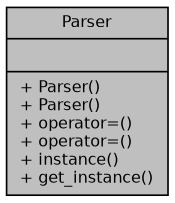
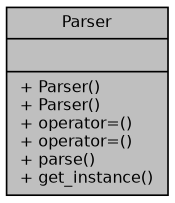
(70, 160) -> (58, 160)
